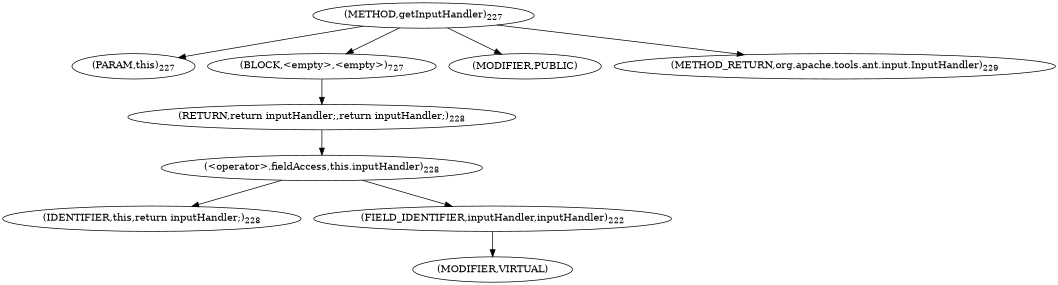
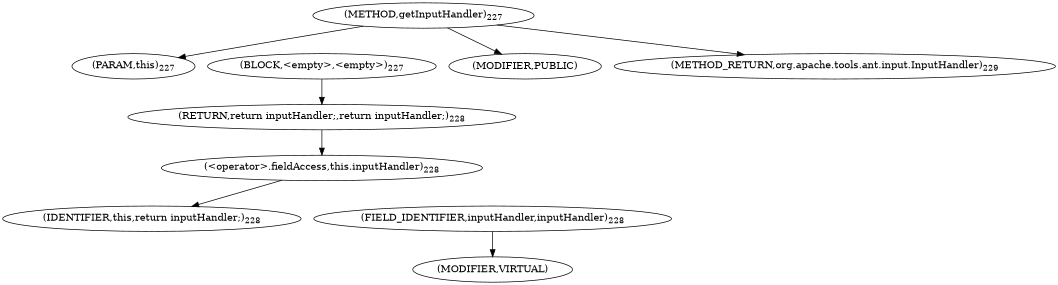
(376, 39) -> none
(396, 65) -> (396, 65)
(404, 192) -> none
(616, 218) -> (616, 218)
